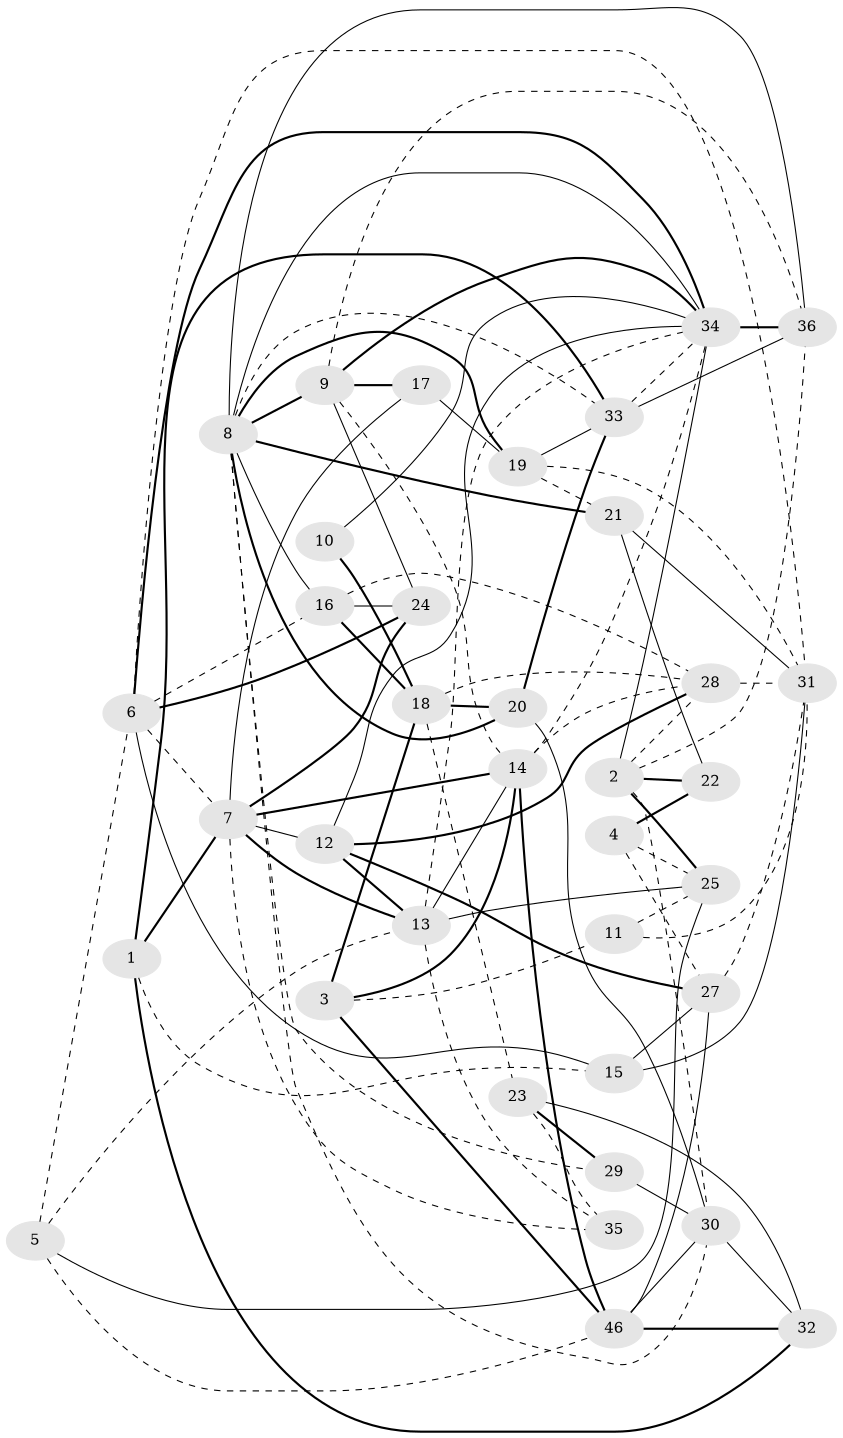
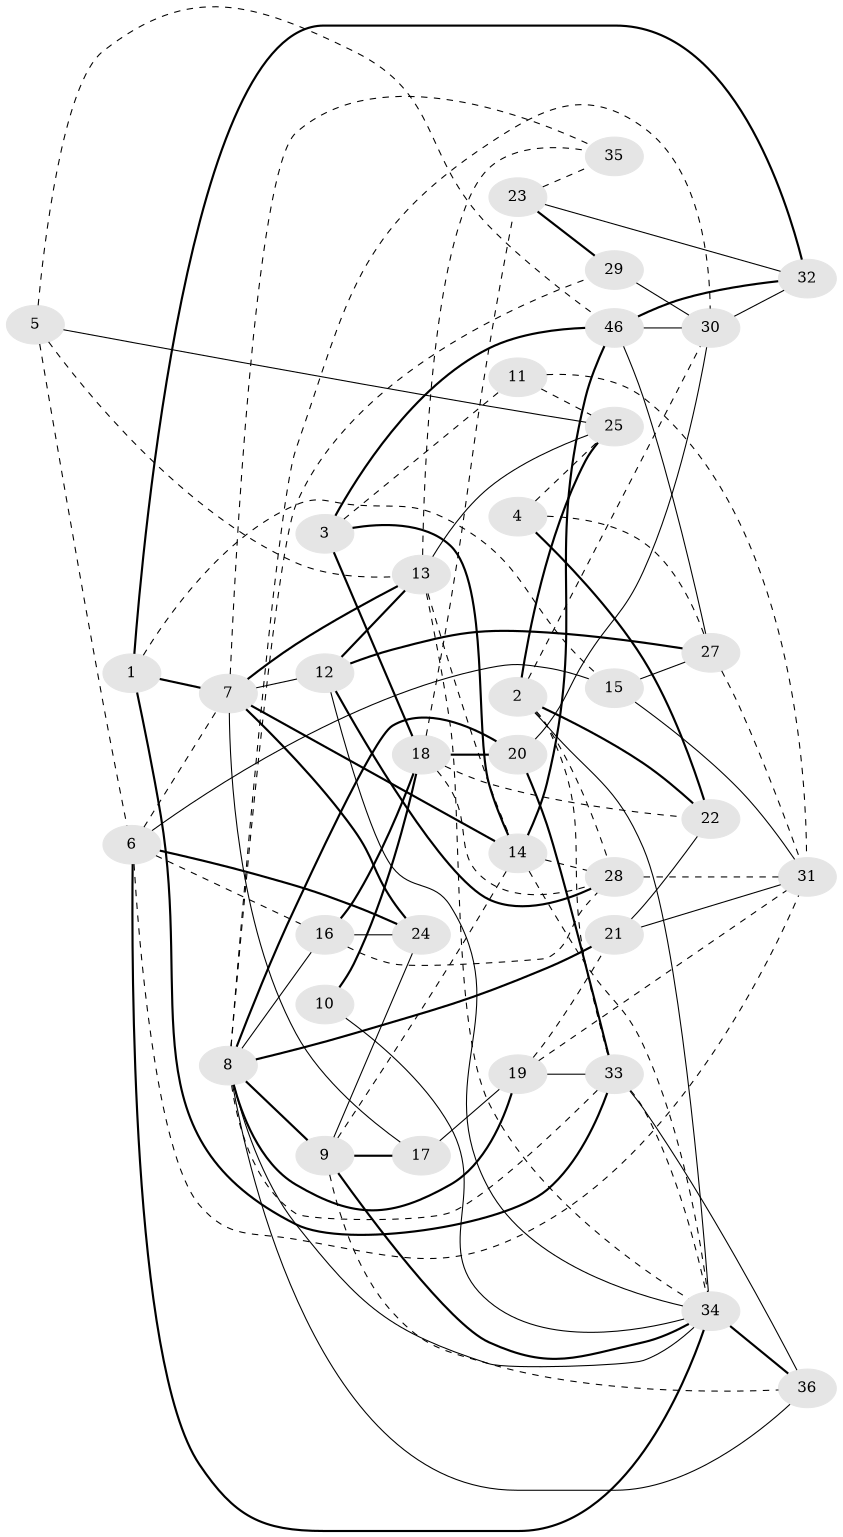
(778, 590) -> (577, 881)
none -> (561, 801)
(470, 847) -> (466, 715)
